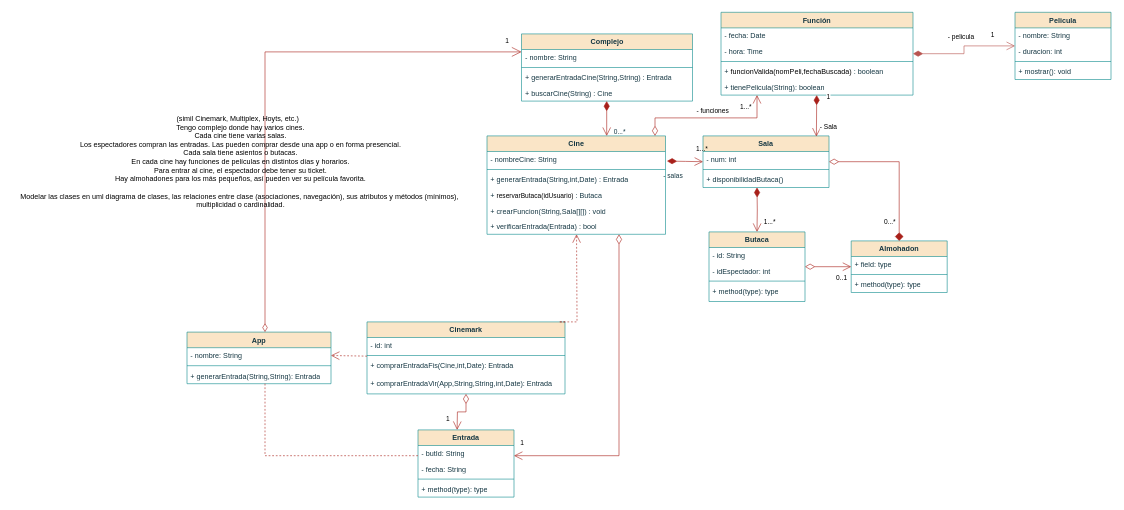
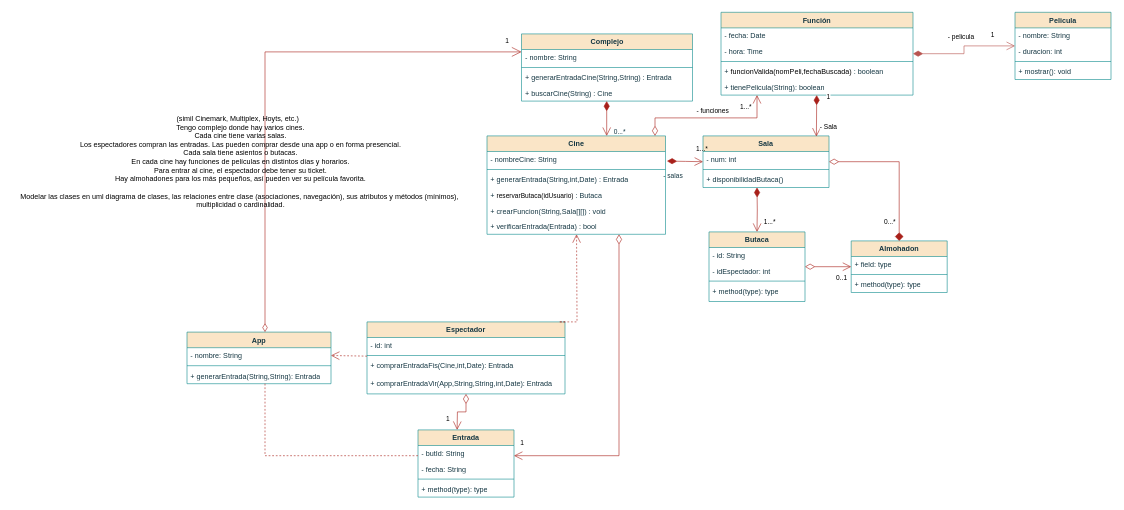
(466, 330) -> (466, 330)
